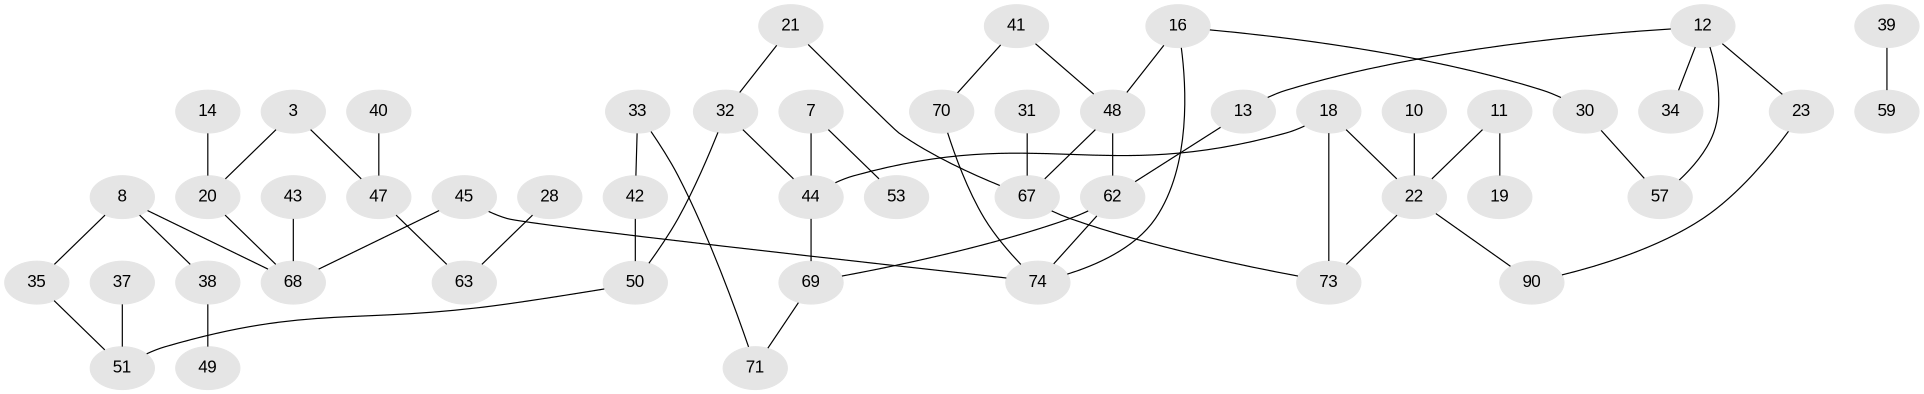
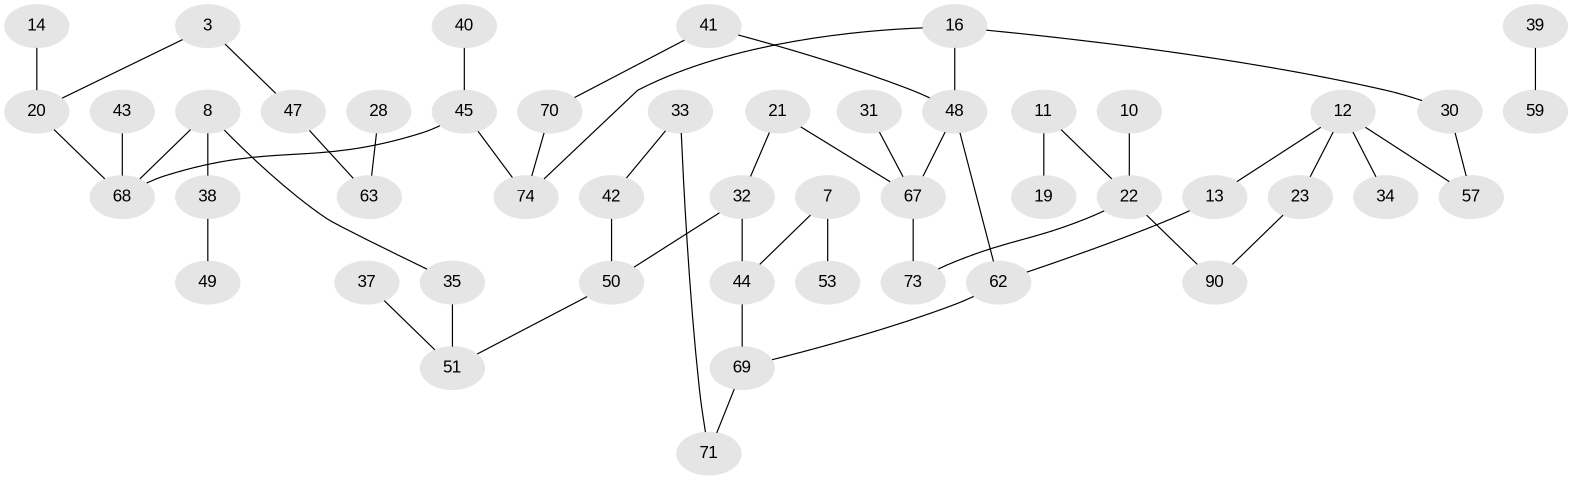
(1329, 112) -> none
(379, 154) -> (464, 69)
(1075, 240) -> none
